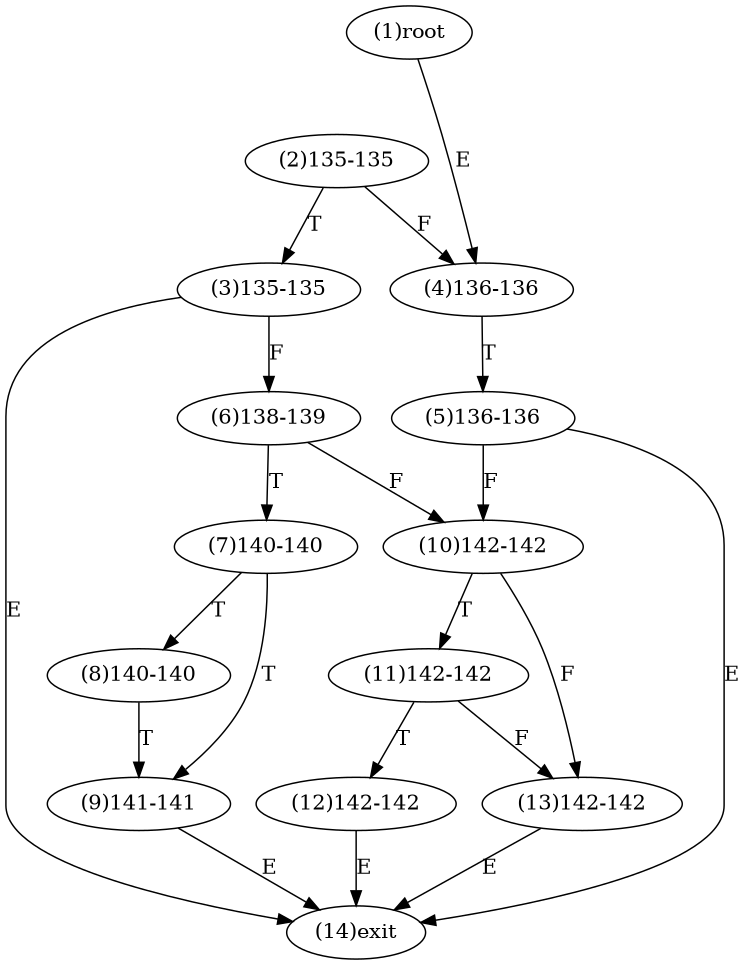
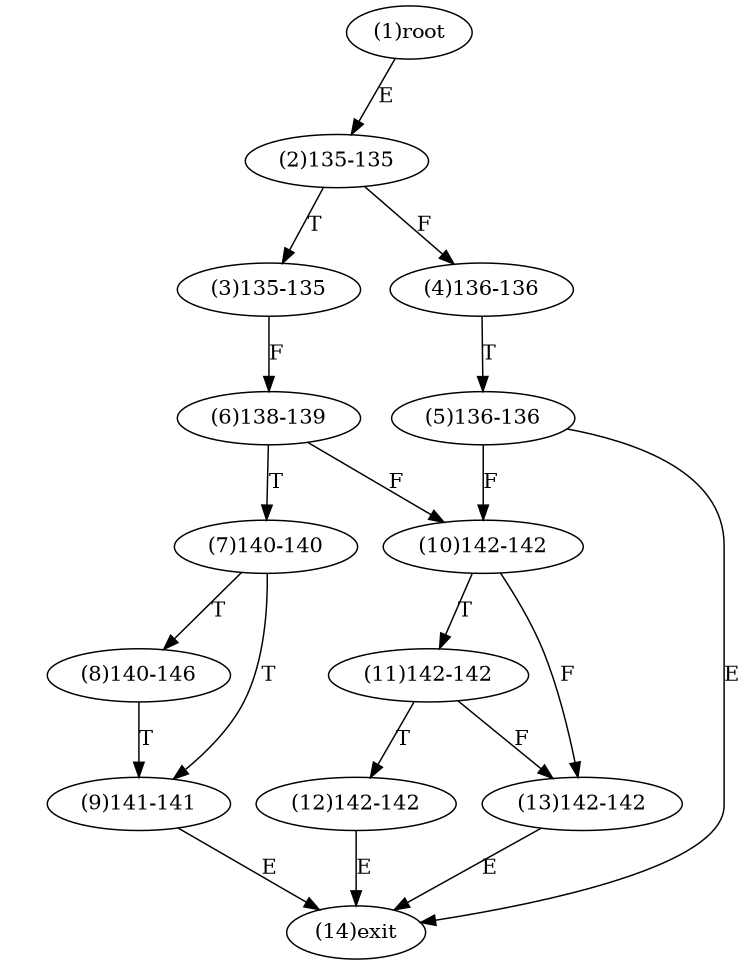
(447, 153) -> (377, 90)
(6, 649) -> none
(139, 675) -> (139, 675)
